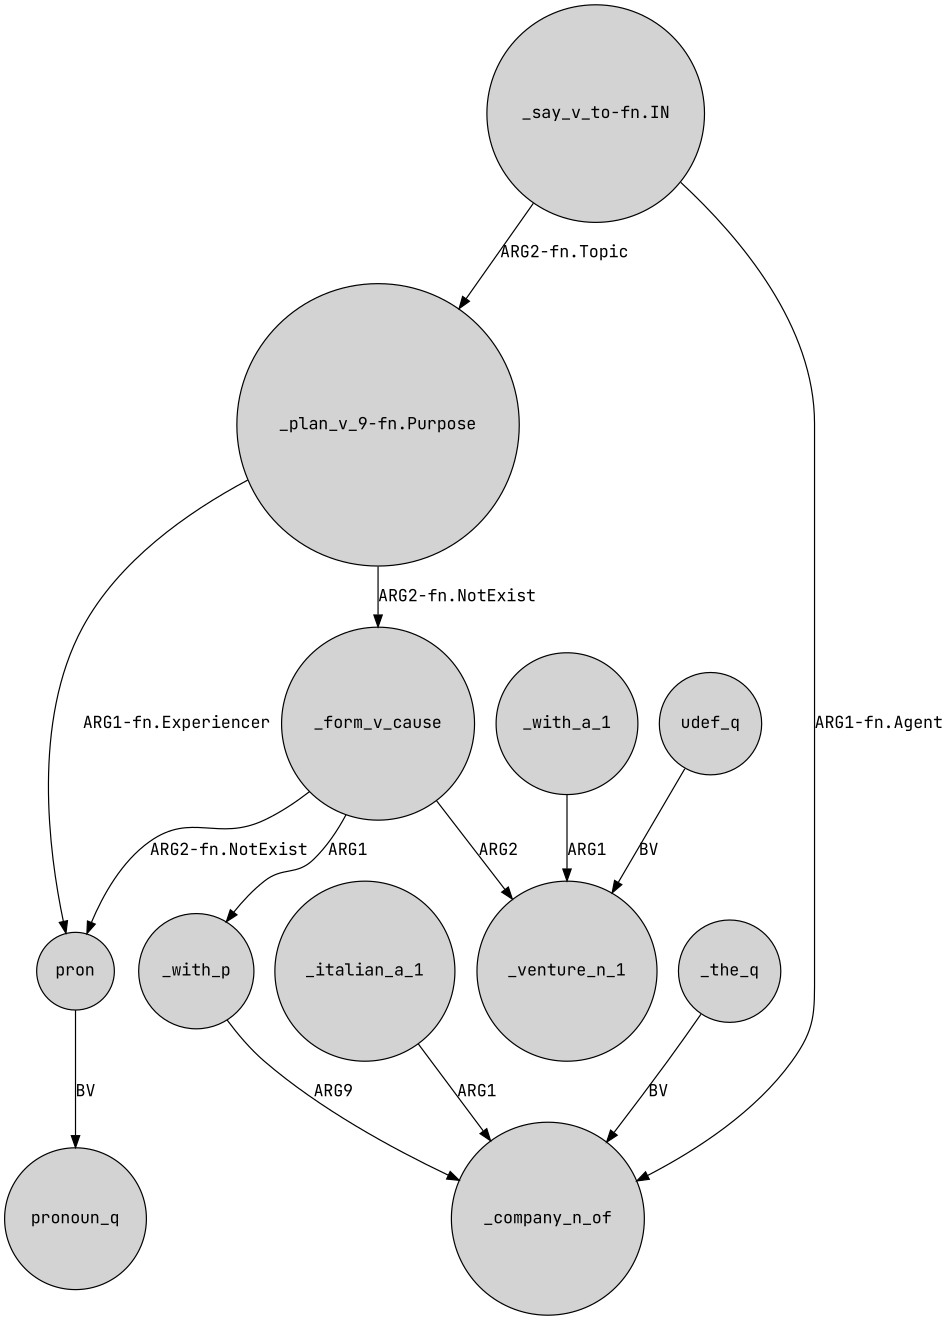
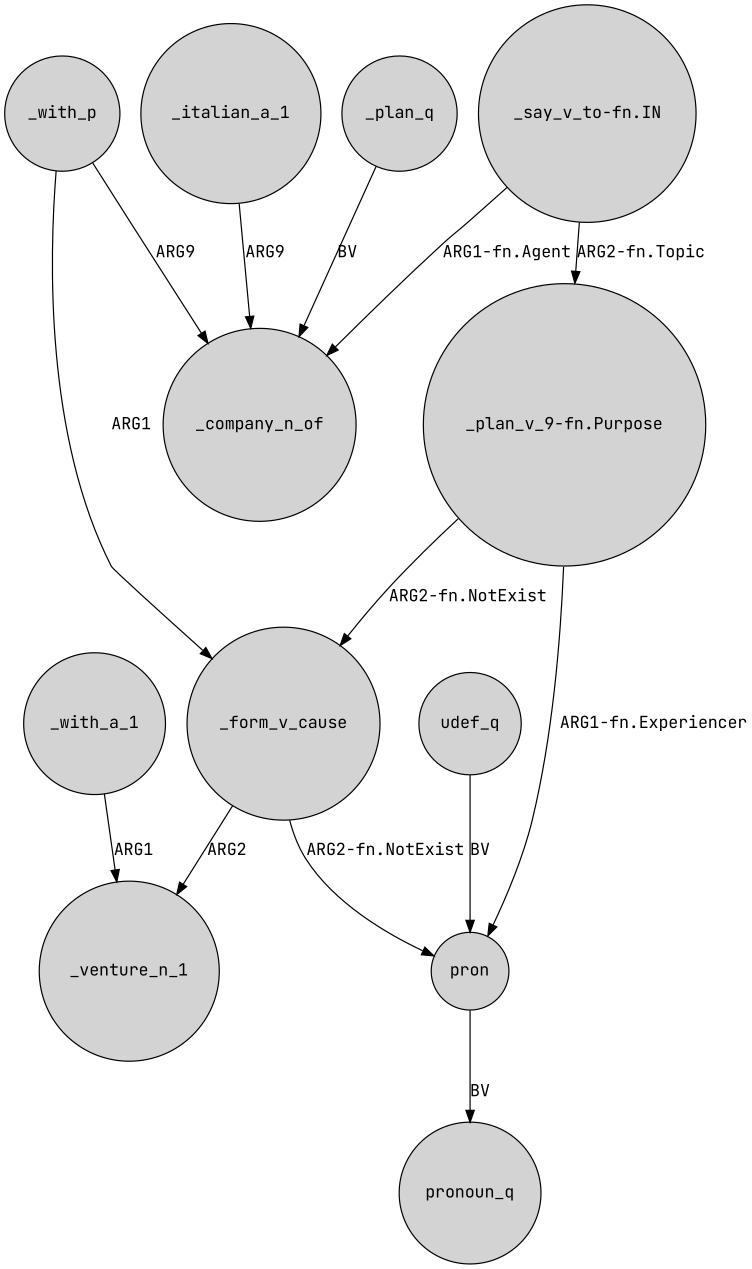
(652, 825) -> (470, 848)
(295, 870) -> (68, 434)
(730, 971) -> (400, 114)
(477, 1092) -> (266, 253)
